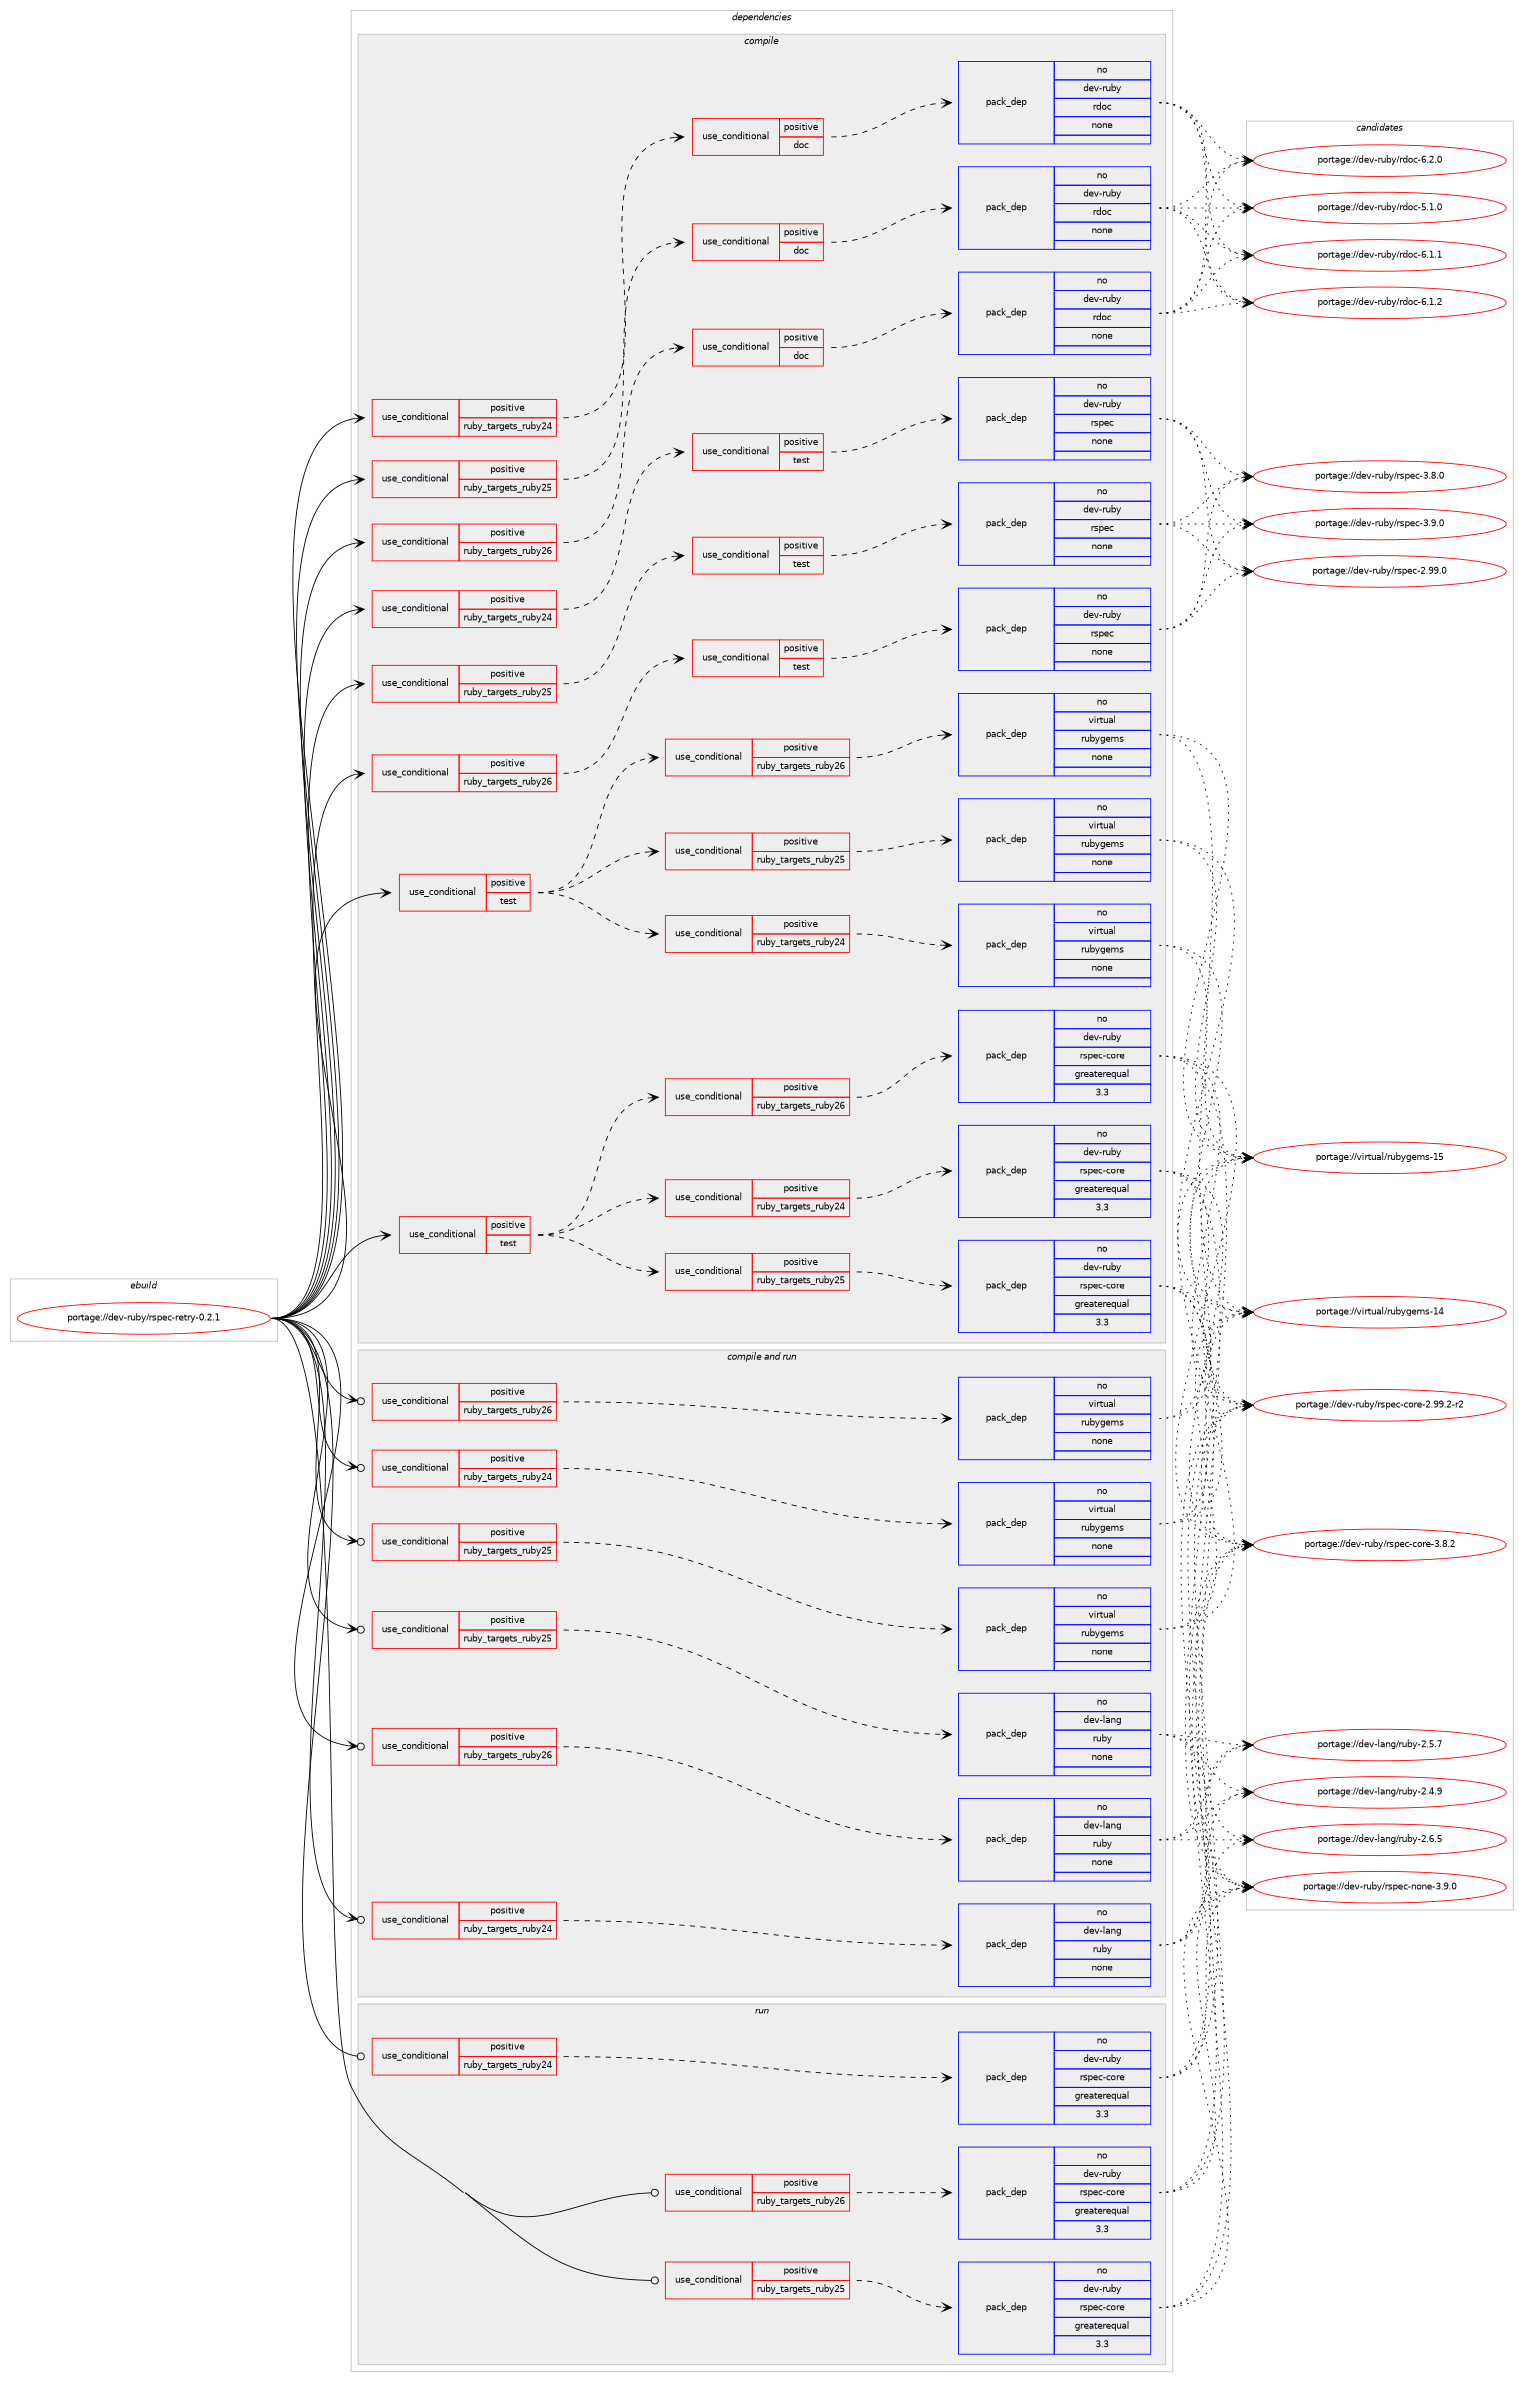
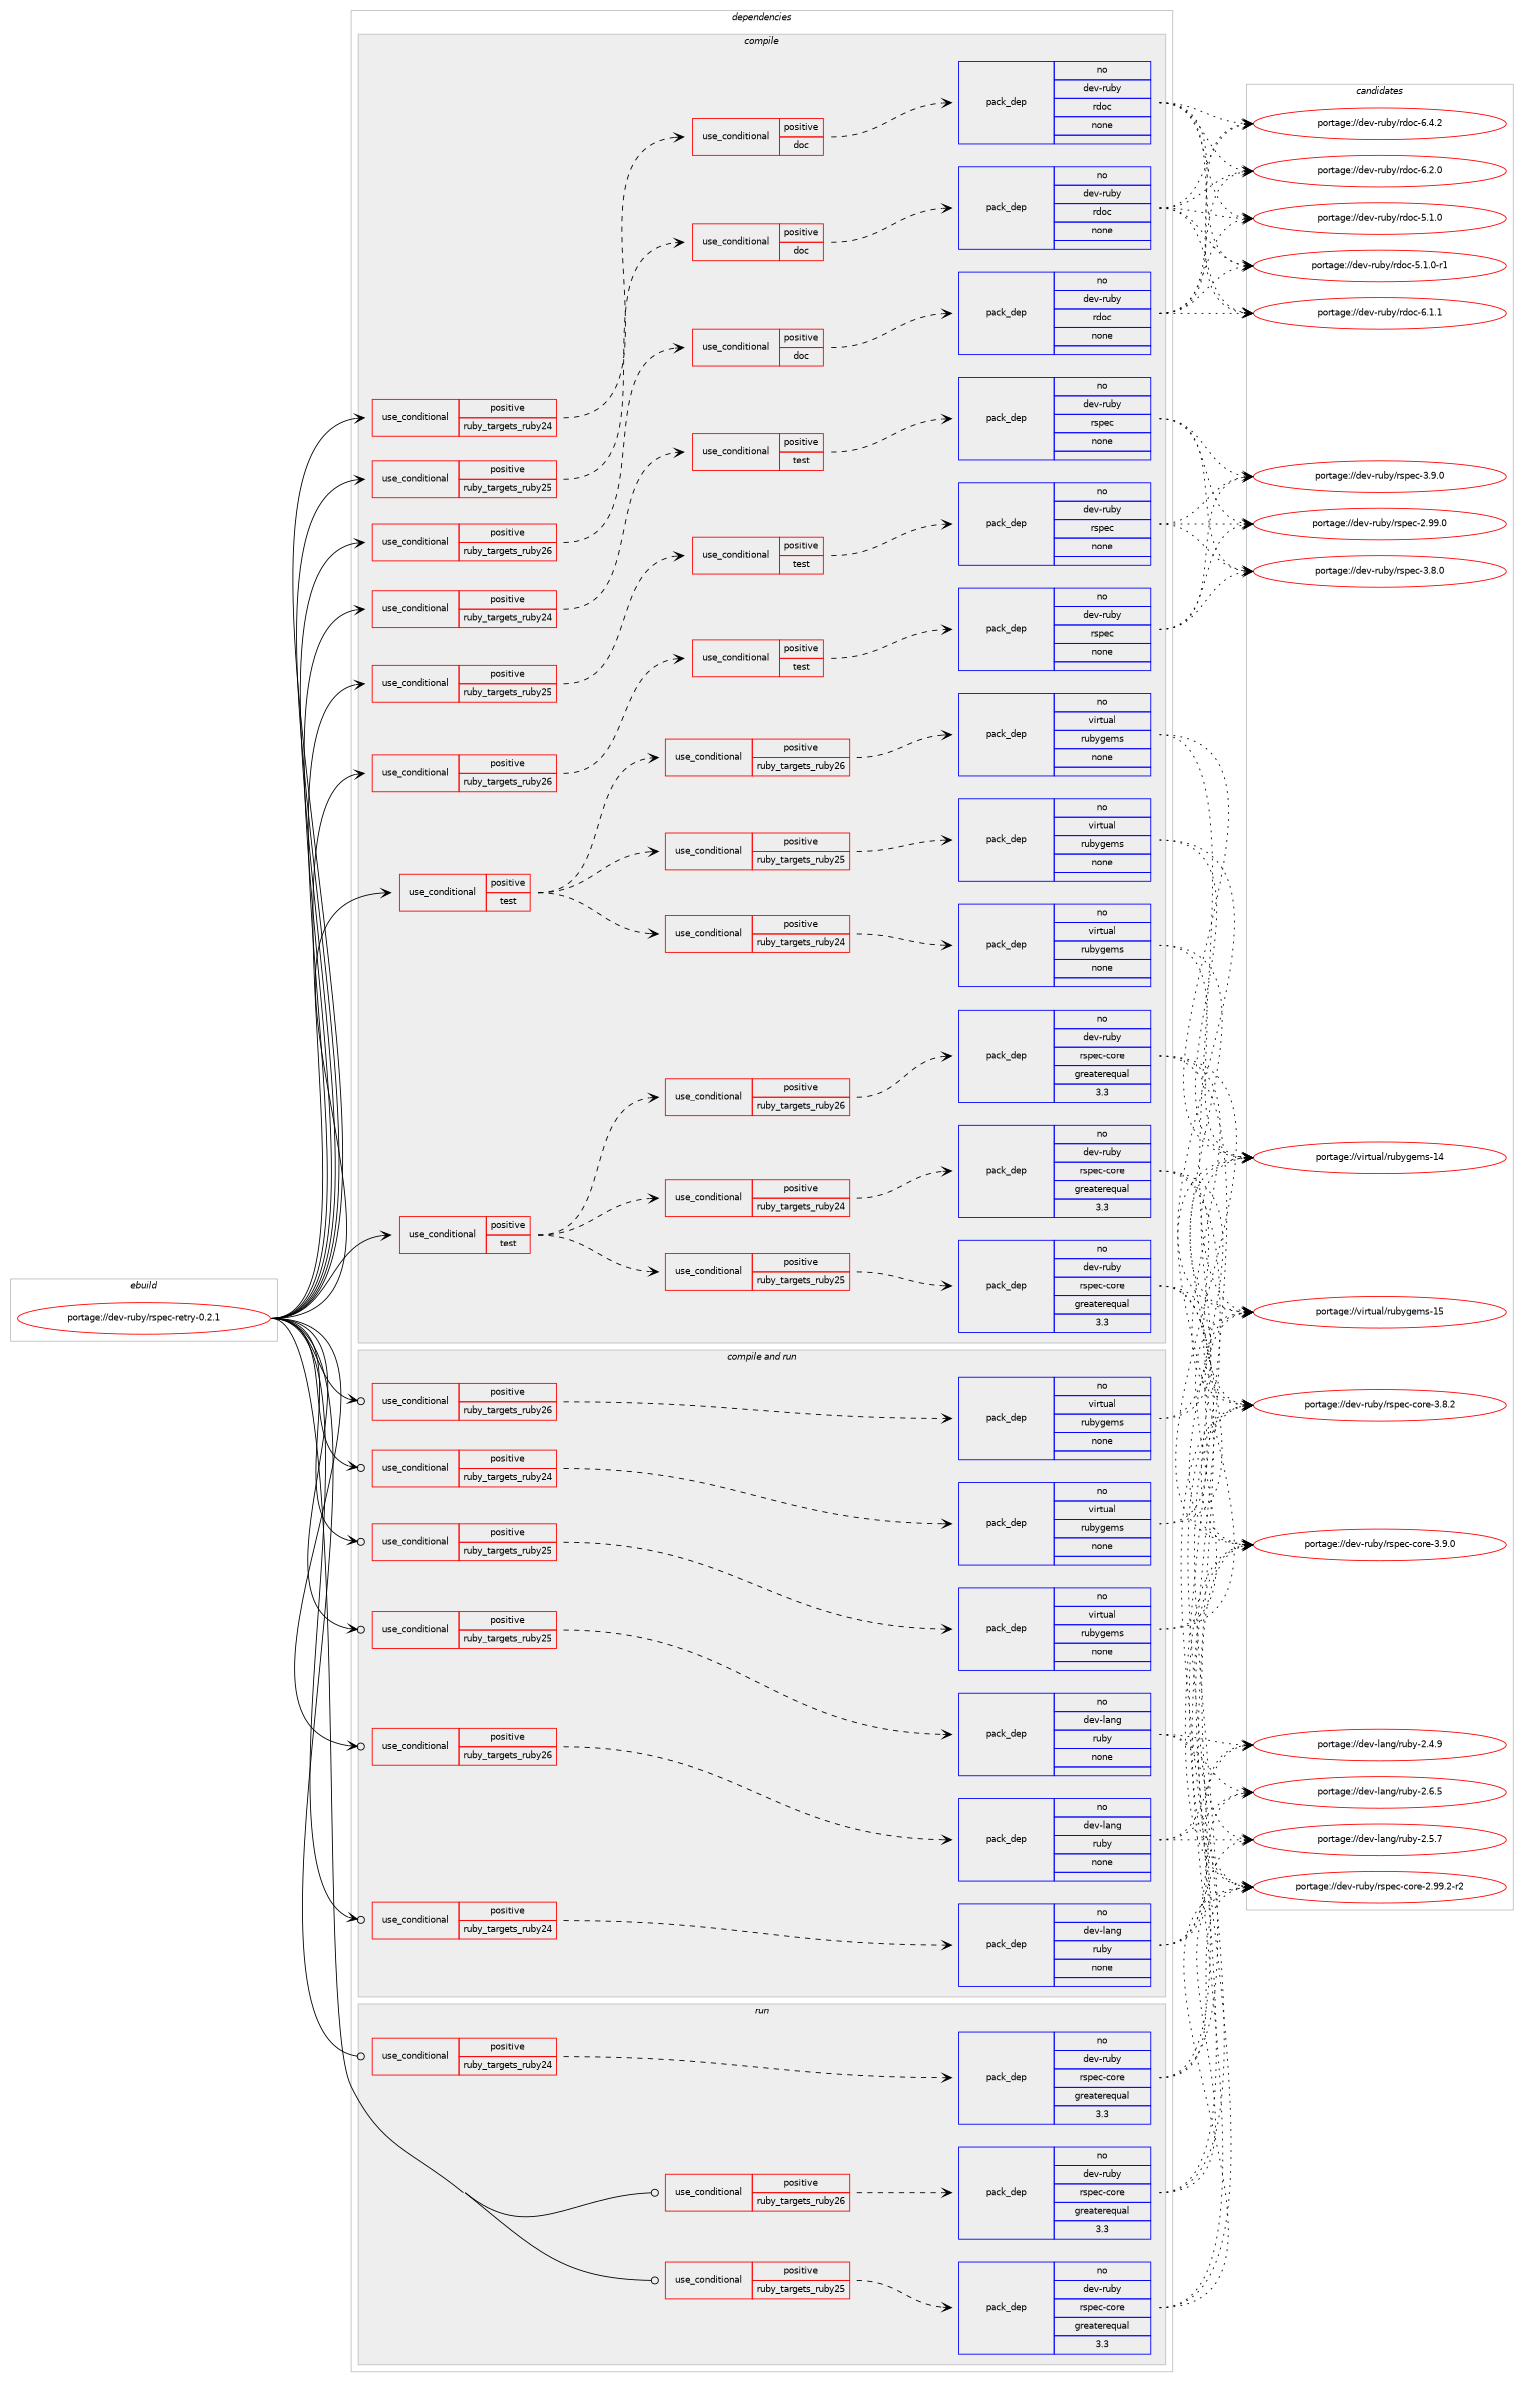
none -> (1380, 266)
(1380, 303) -> (1380, 124)
(1380, 1887) -> (1380, 1545)
